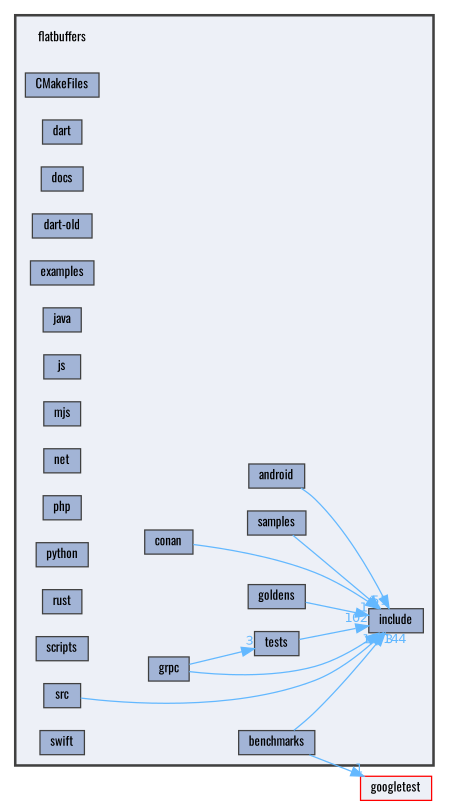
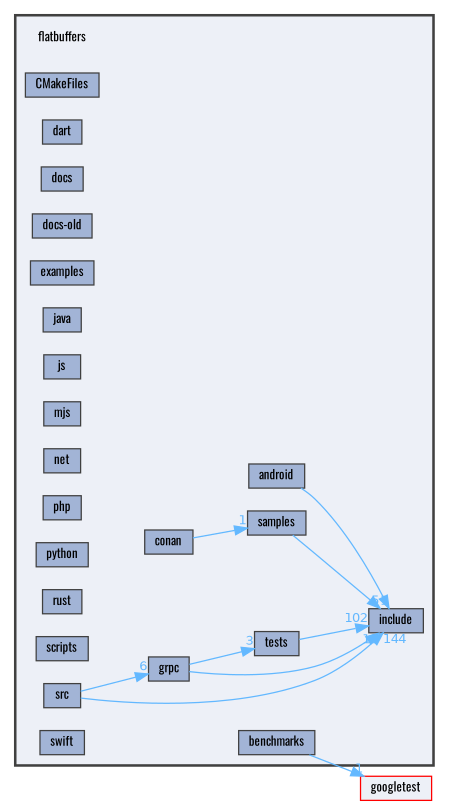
(62, 226) -> (62, 226)
(284, 562) -> (214, 534)
(277, 597) -> none
none -> (108, 684)
(337, 689) -> none
